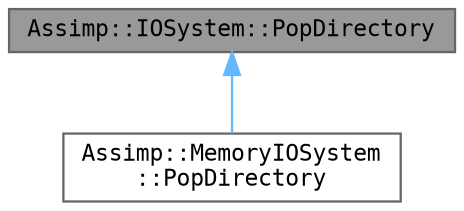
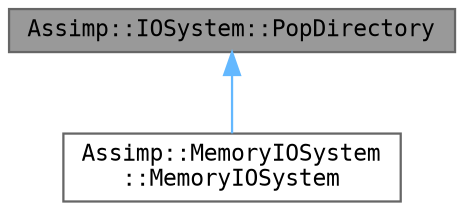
(232, 168) -> (232, 168)
